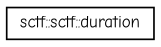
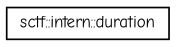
(80, 23) -> (88, 23)
